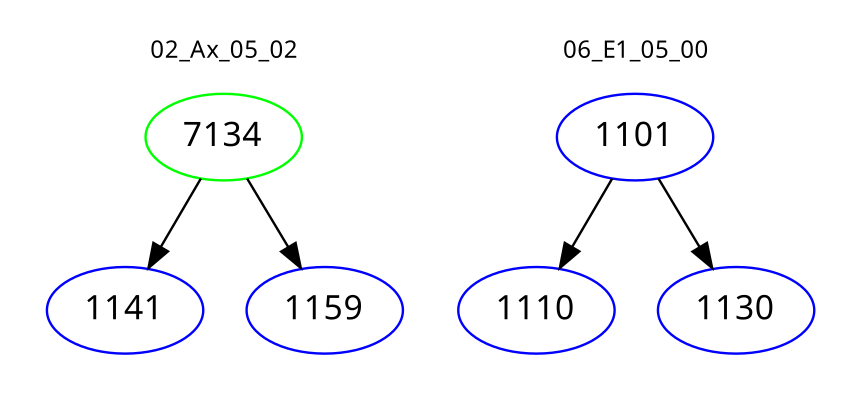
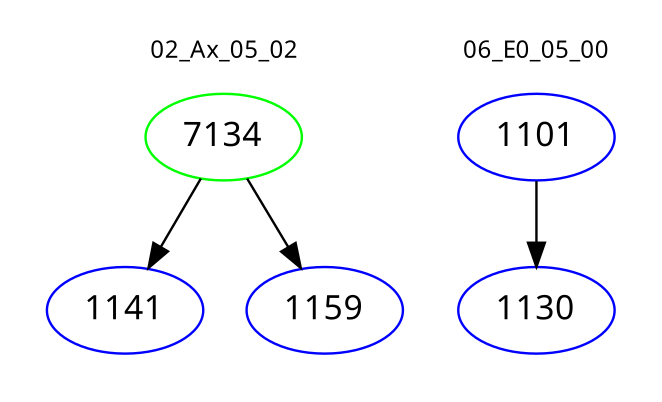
(636, 52) -> (536, 52)
(536, 310) -> none
